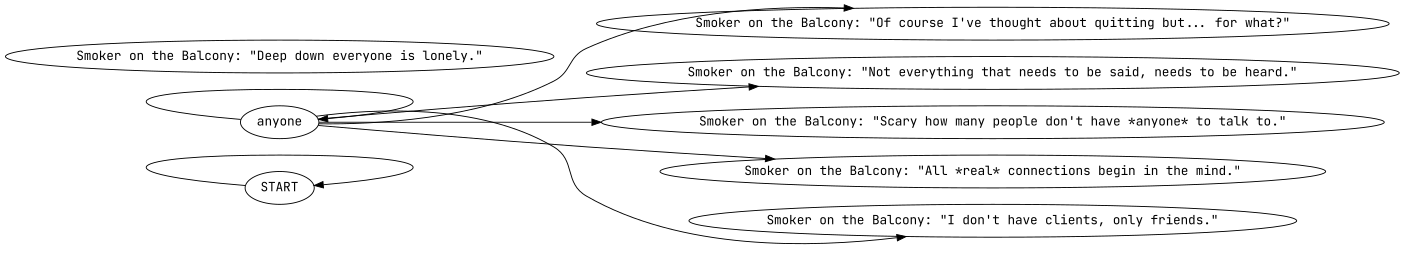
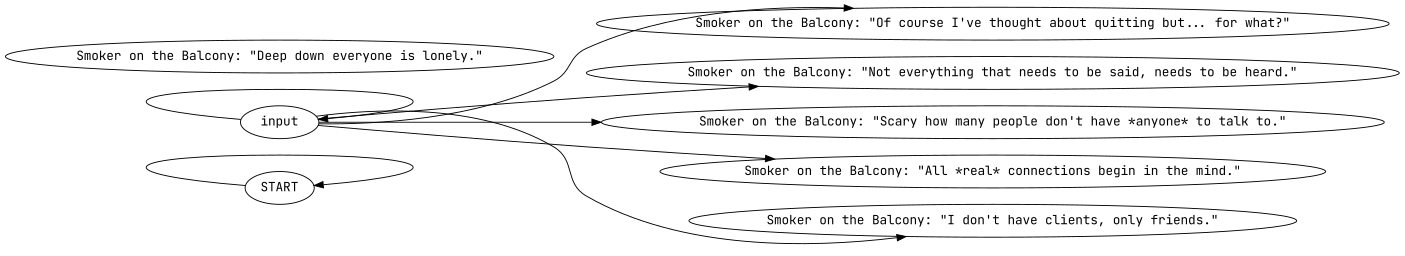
(280, 122) -> (280, 122)
